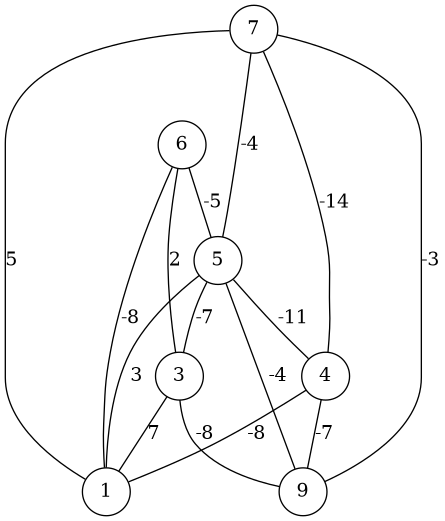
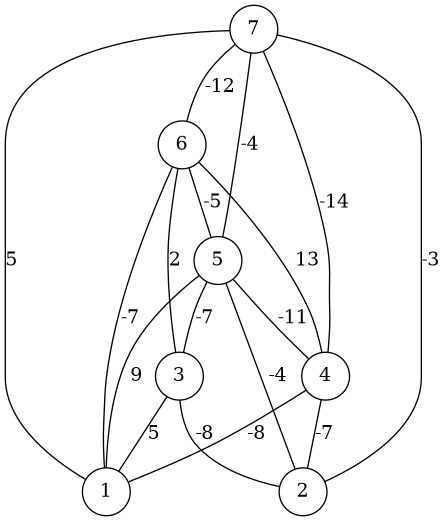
none -> (204, 79)
none -> (273, 249)
(130, 318) -> (130, 318)
(137, 376) -> (137, 376)
(154, 434) -> (154, 434)
(303, 492) -> (303, 492)
